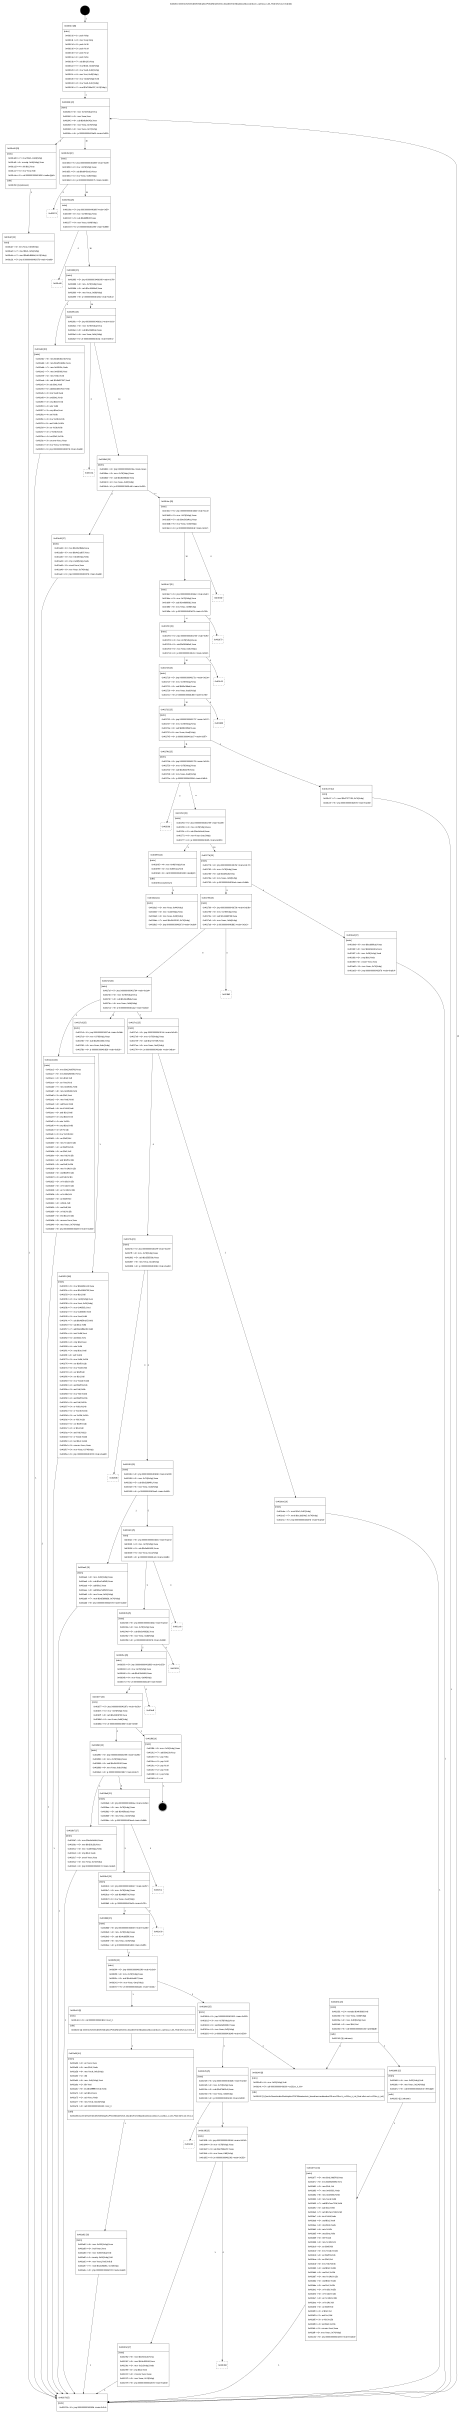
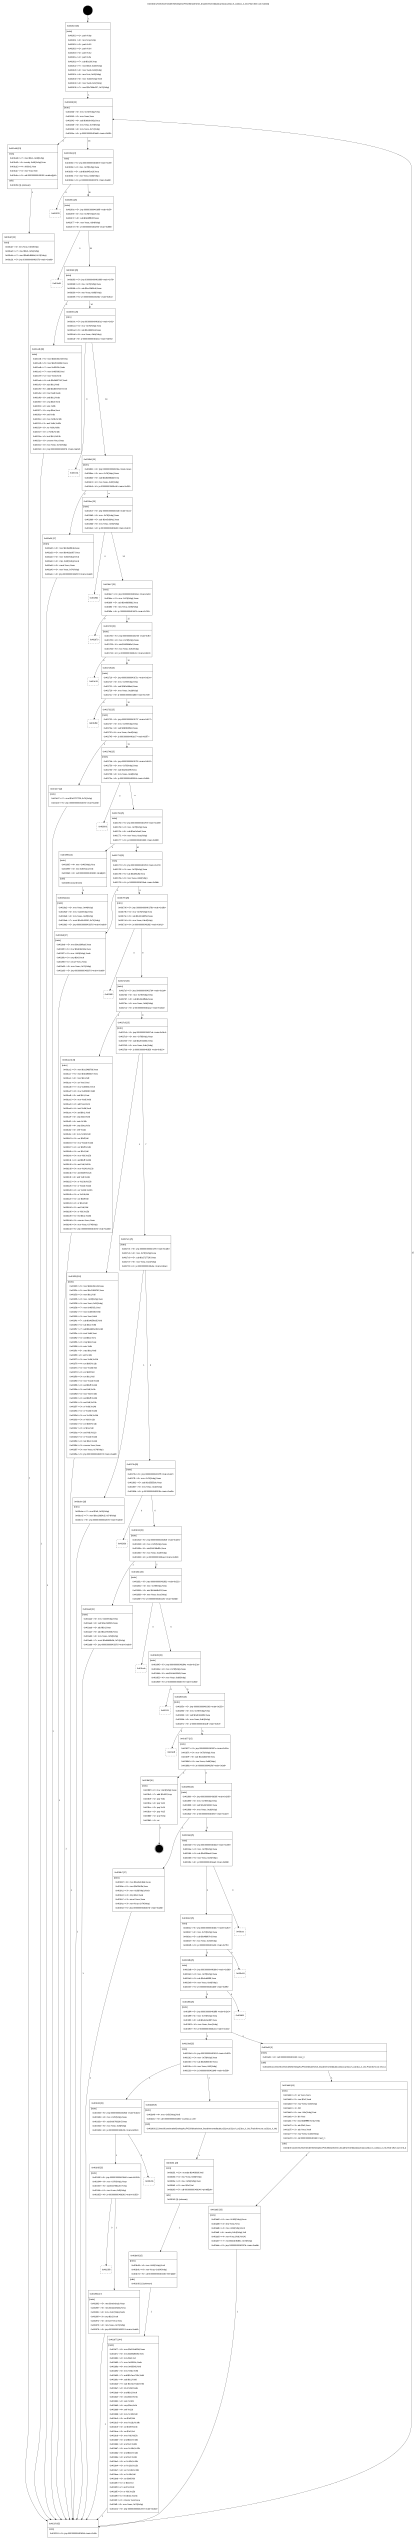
(139, 1015) -> (143, 1144)
none -> (240, 2015)
(334, 2055) -> (201, 2145)
